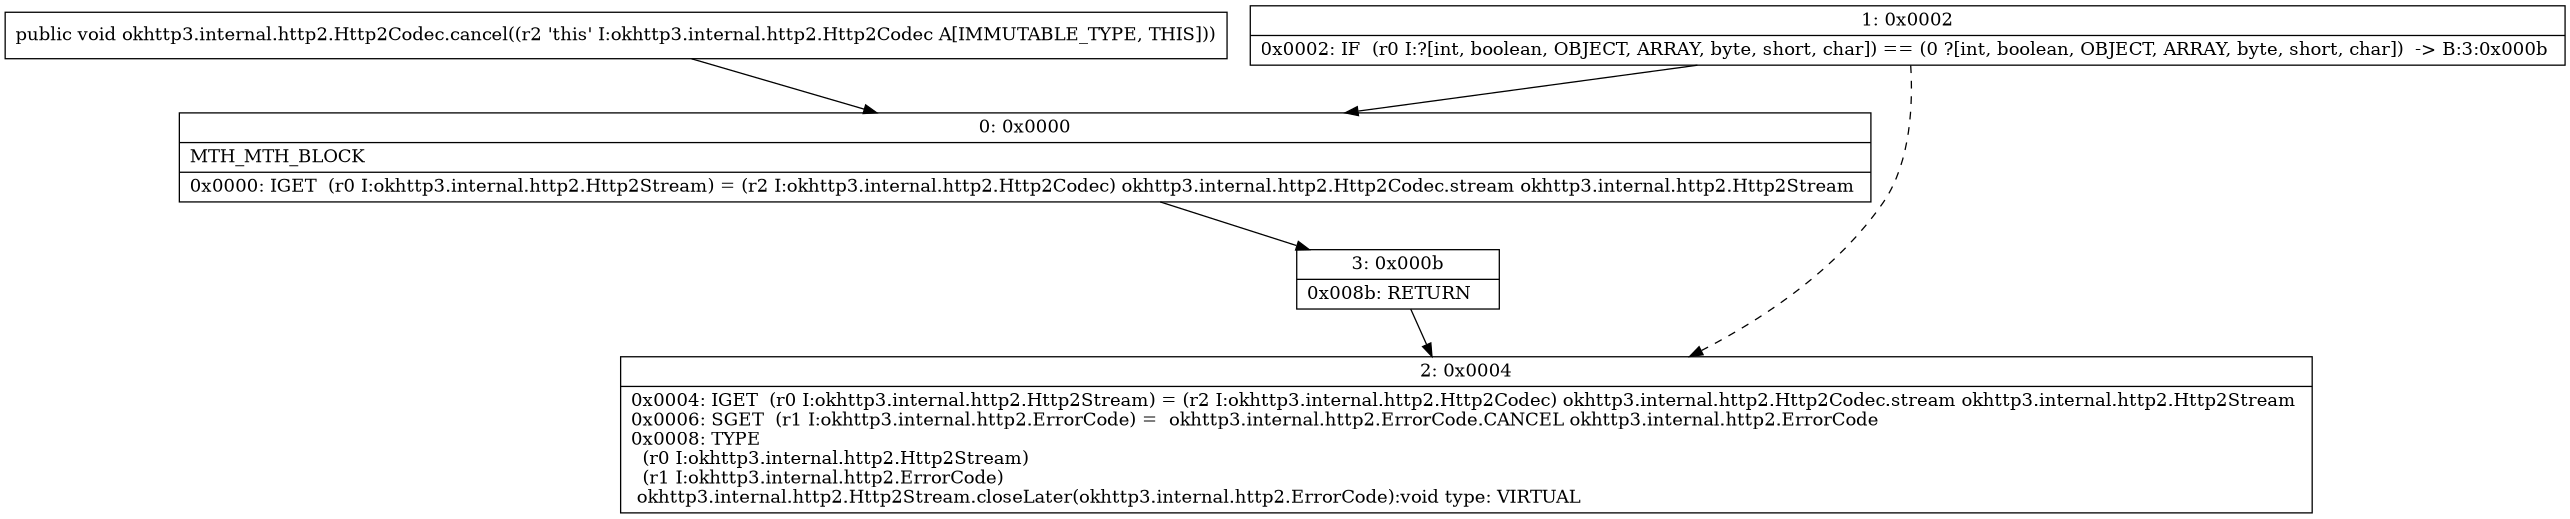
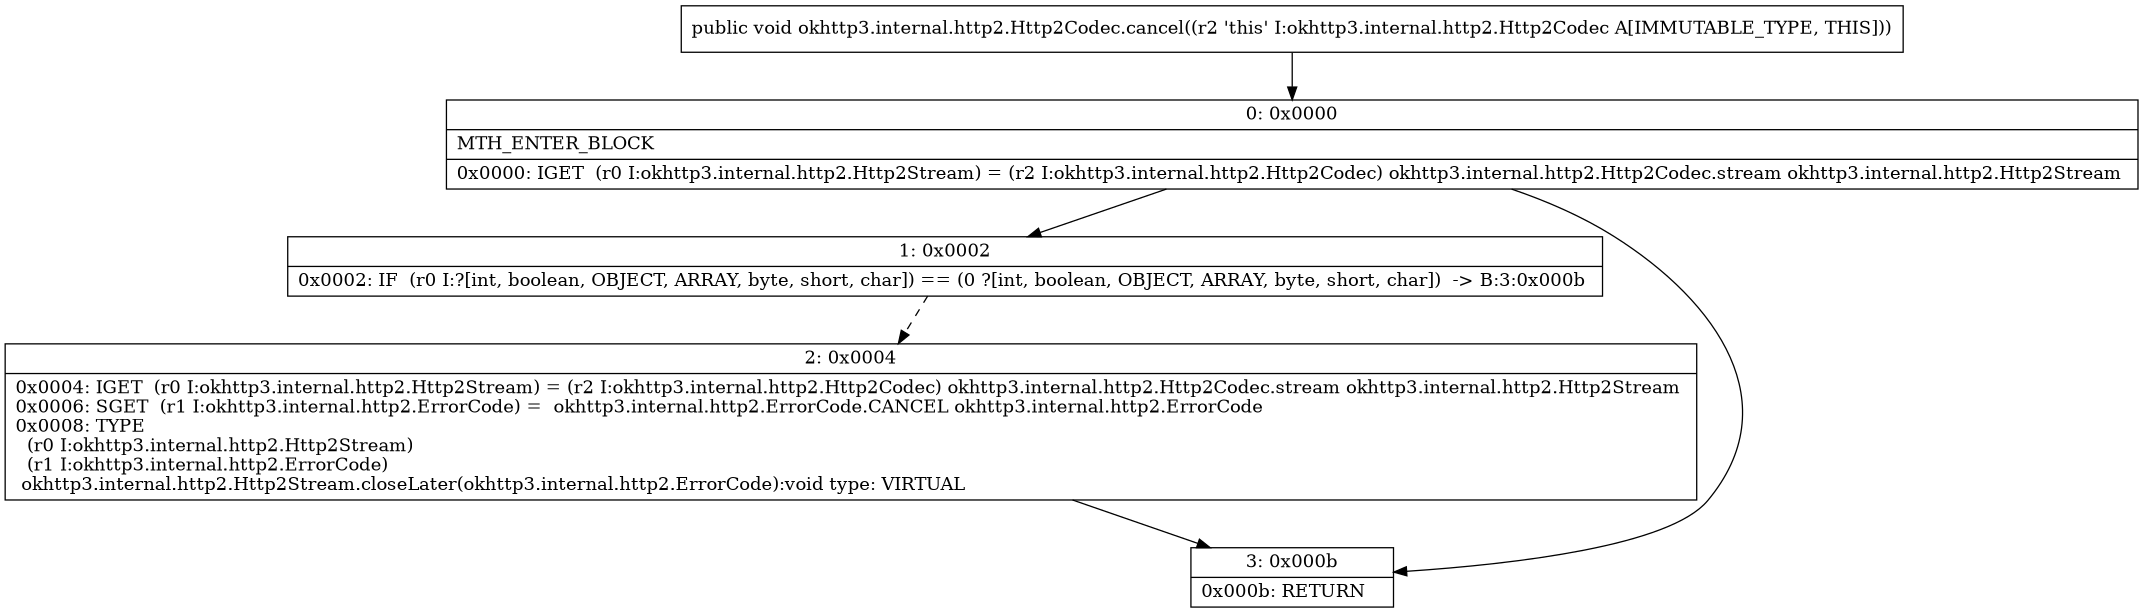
(1528, 88) -> (1103, 211)
(277, 157) -> (556, 144)
(1398, 294) -> (1292, 592)
(1419, 327) -> (1135, 522)
